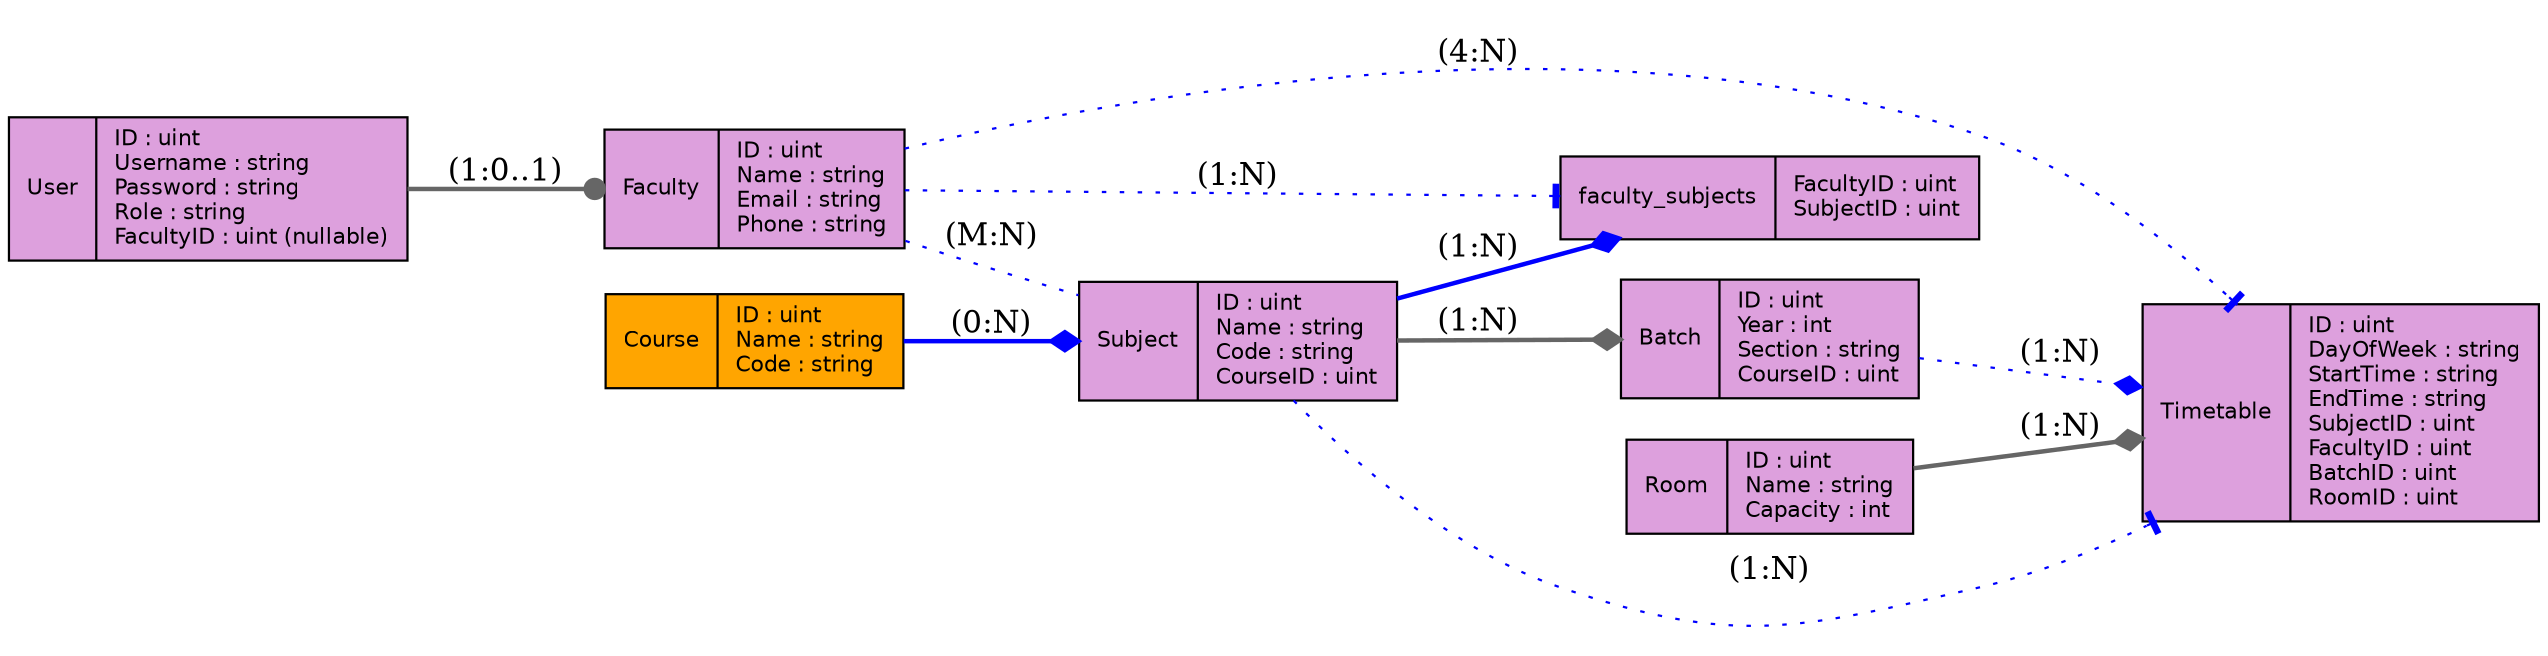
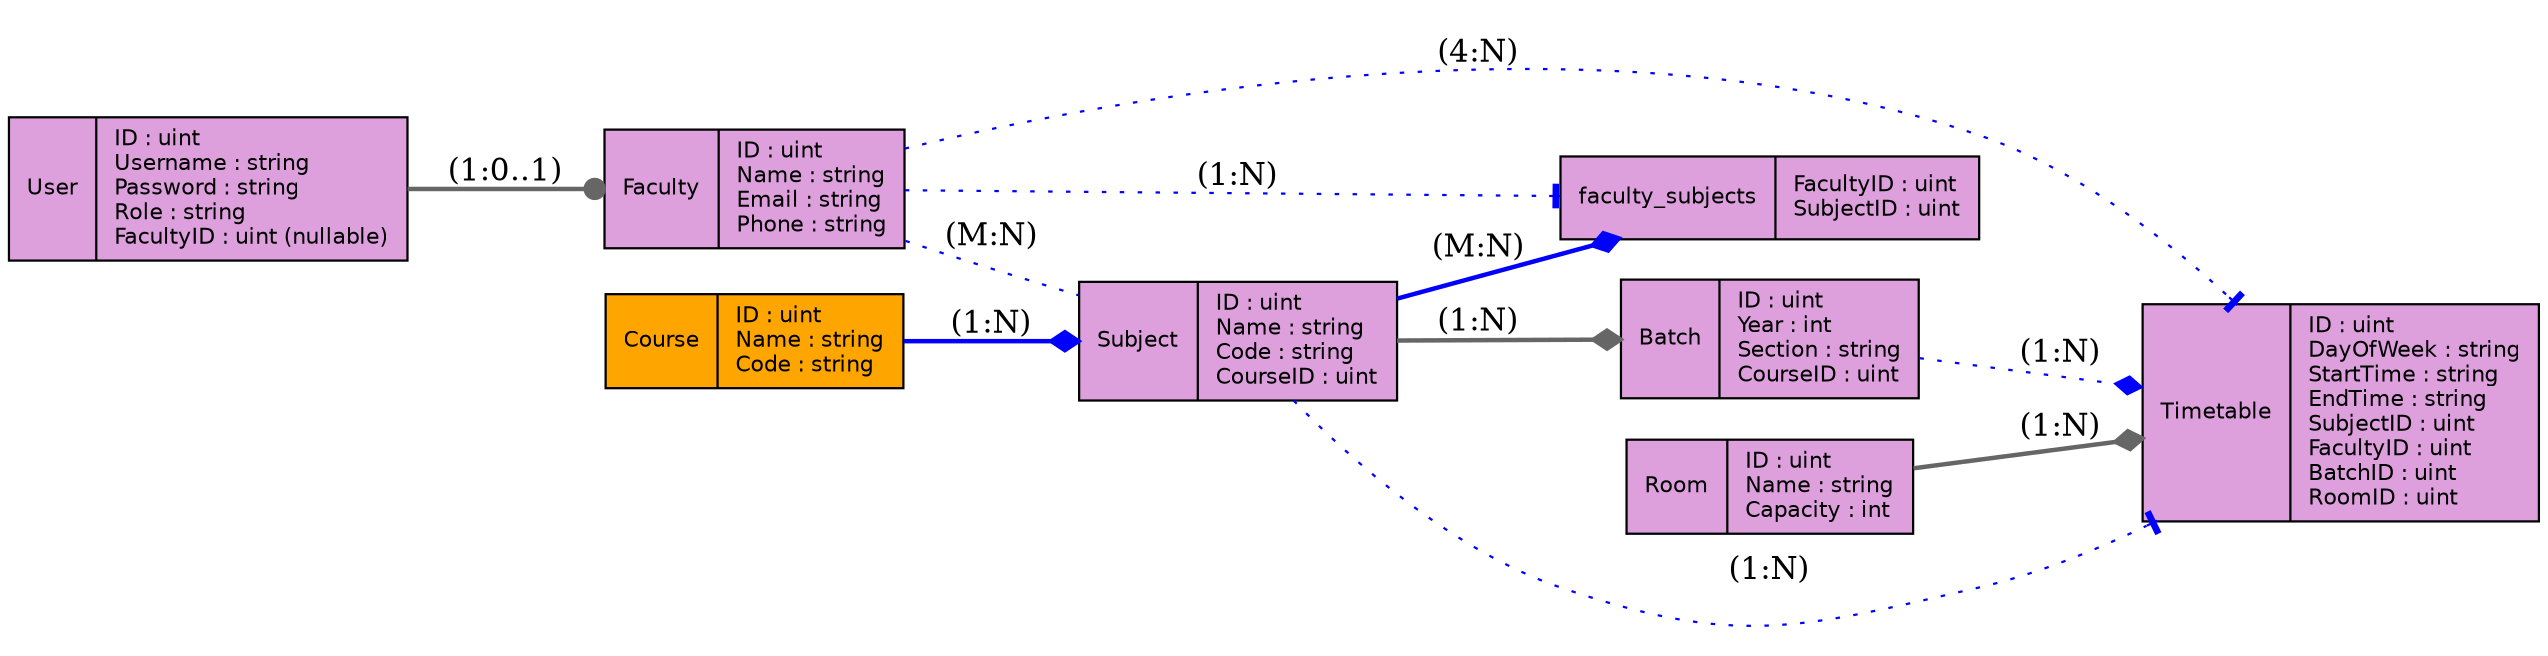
(1479, 248) -> (1479, 248)
(992, 324) -> (992, 324)
